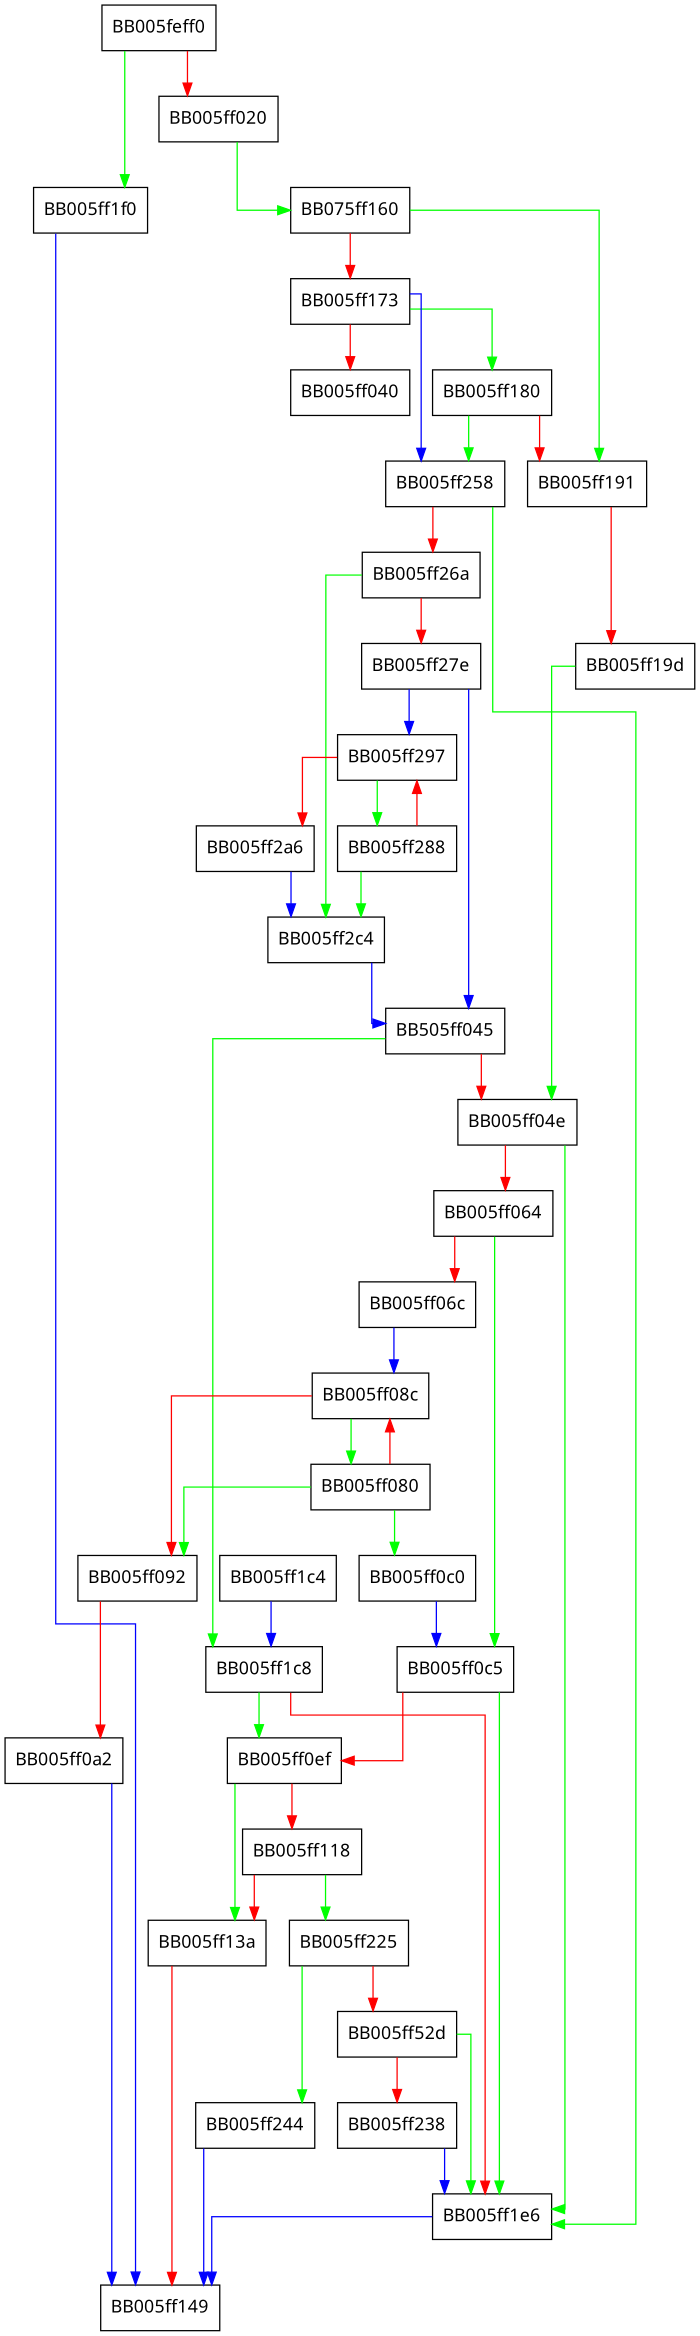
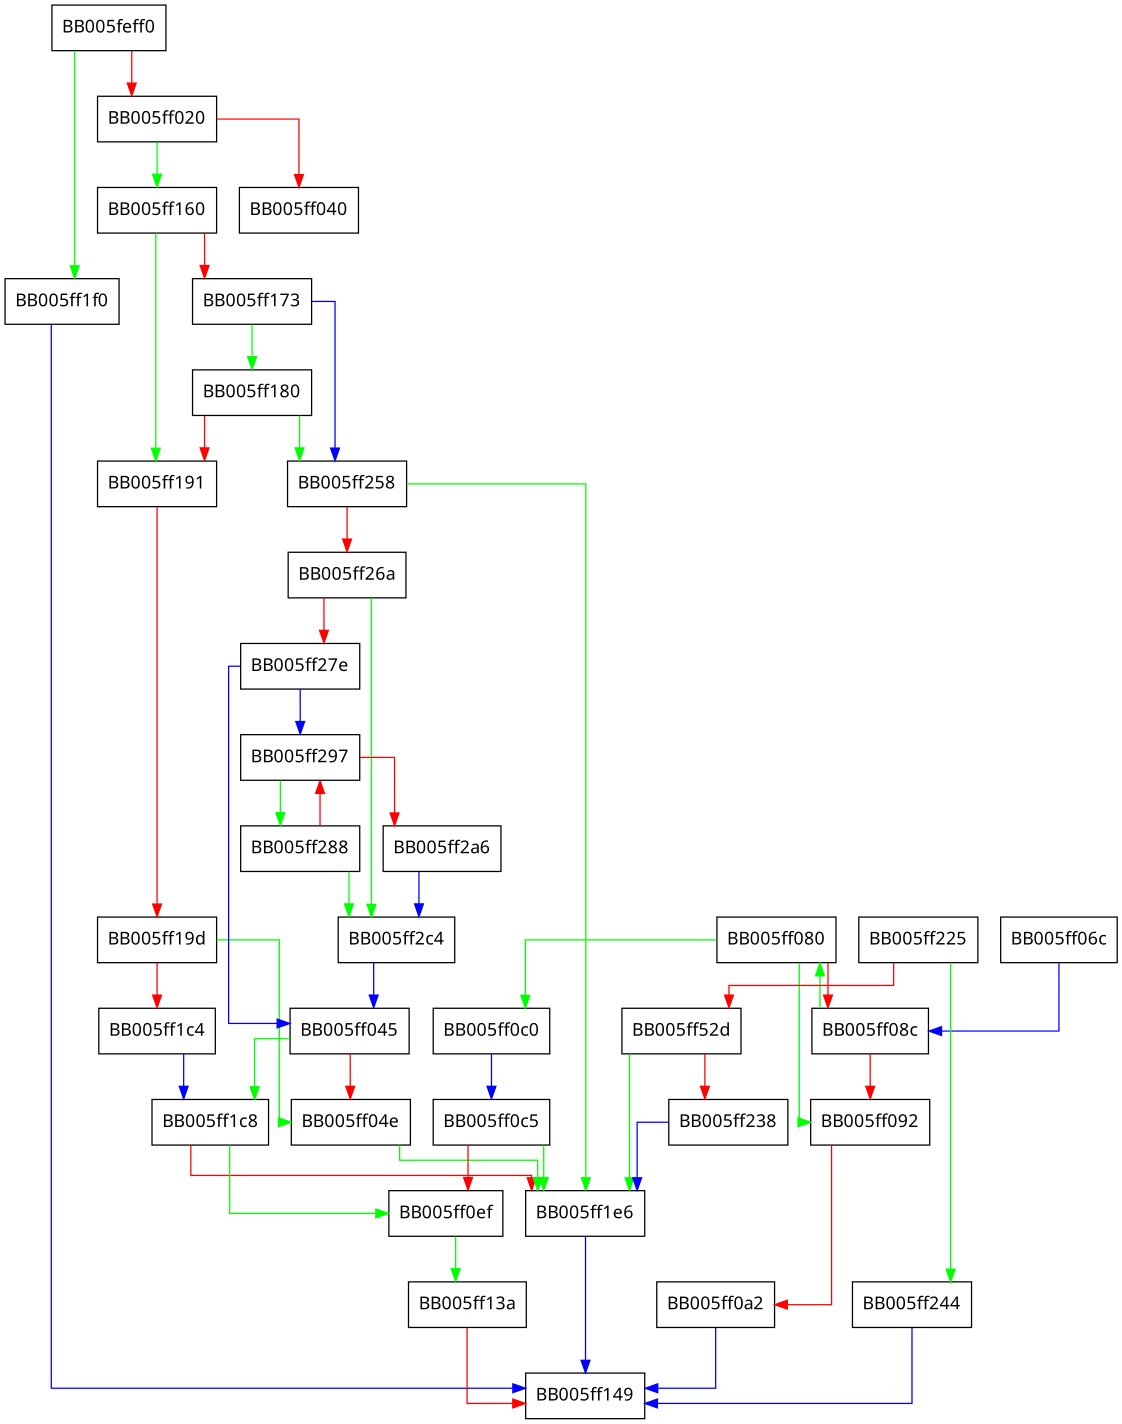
(350, 210) -> (157, 210)
(350, 341) -> (286, 119)
none -> (157, 979)
(445, 1031) -> (350, 1031)
(493, 1213) -> none
(302, 1852) -> none
